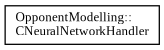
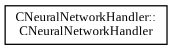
(82, 25) -> (86, 25)
